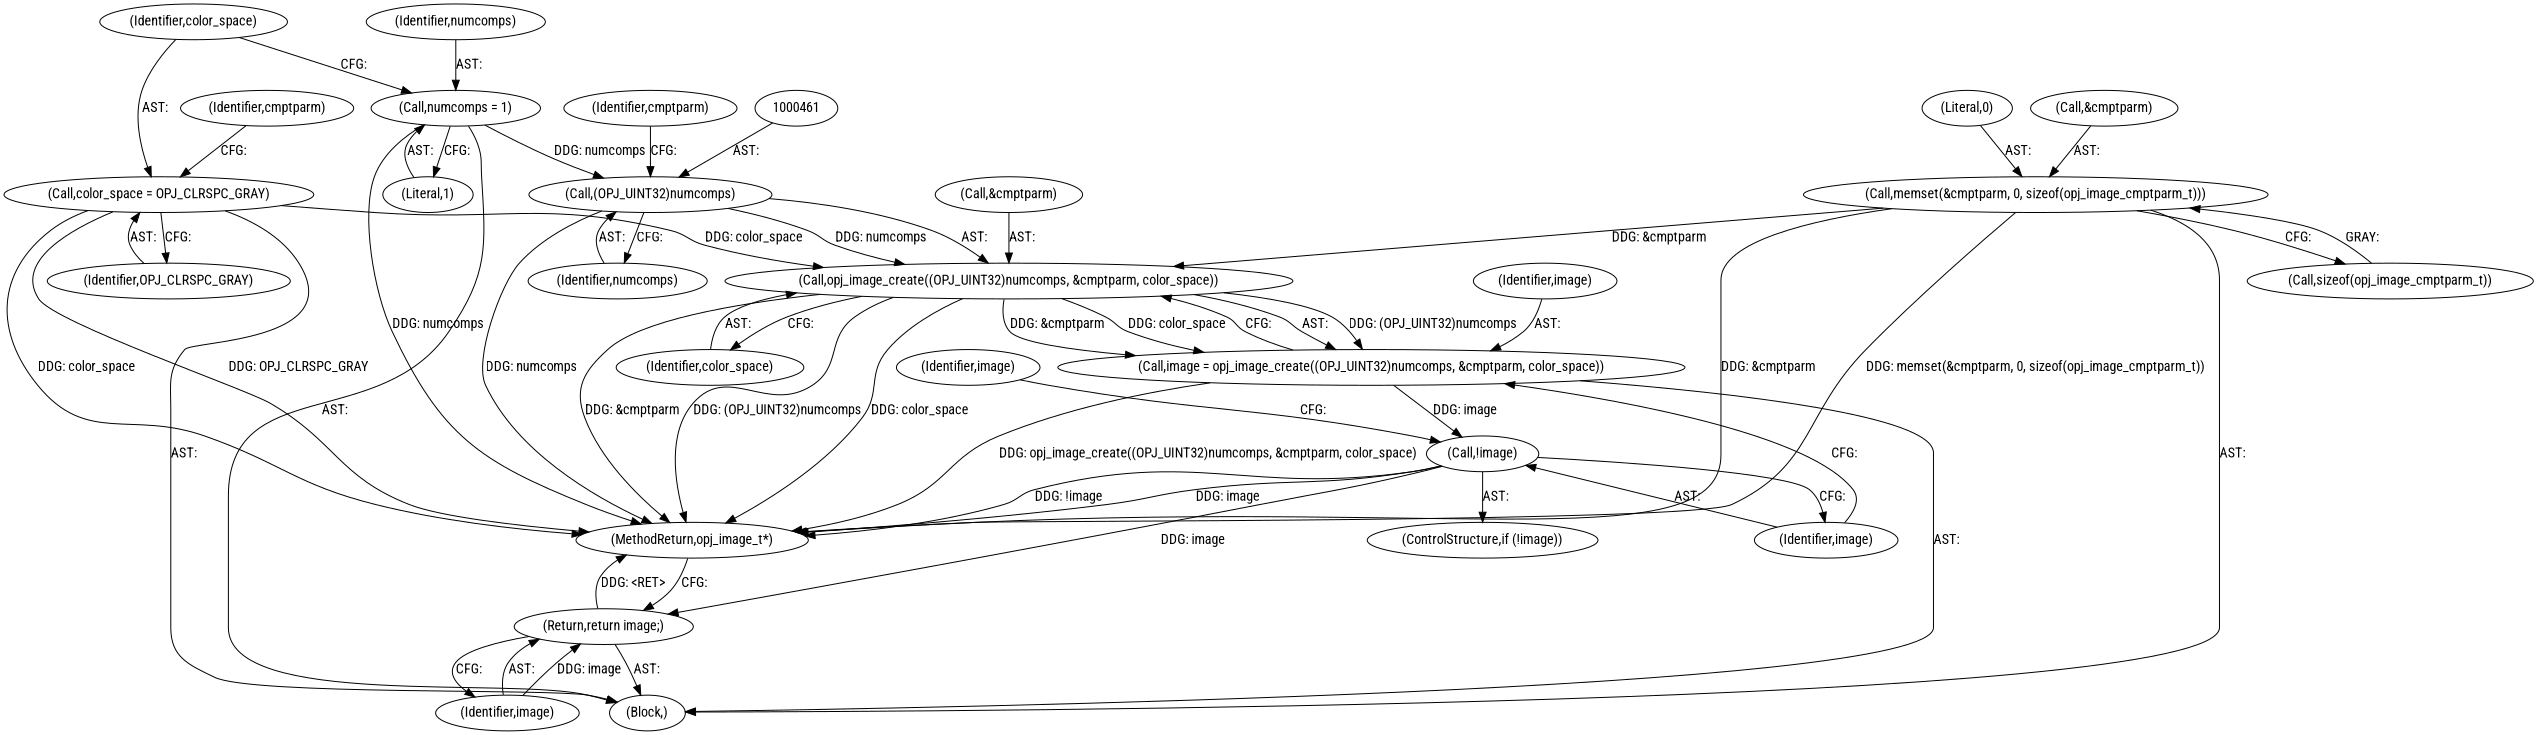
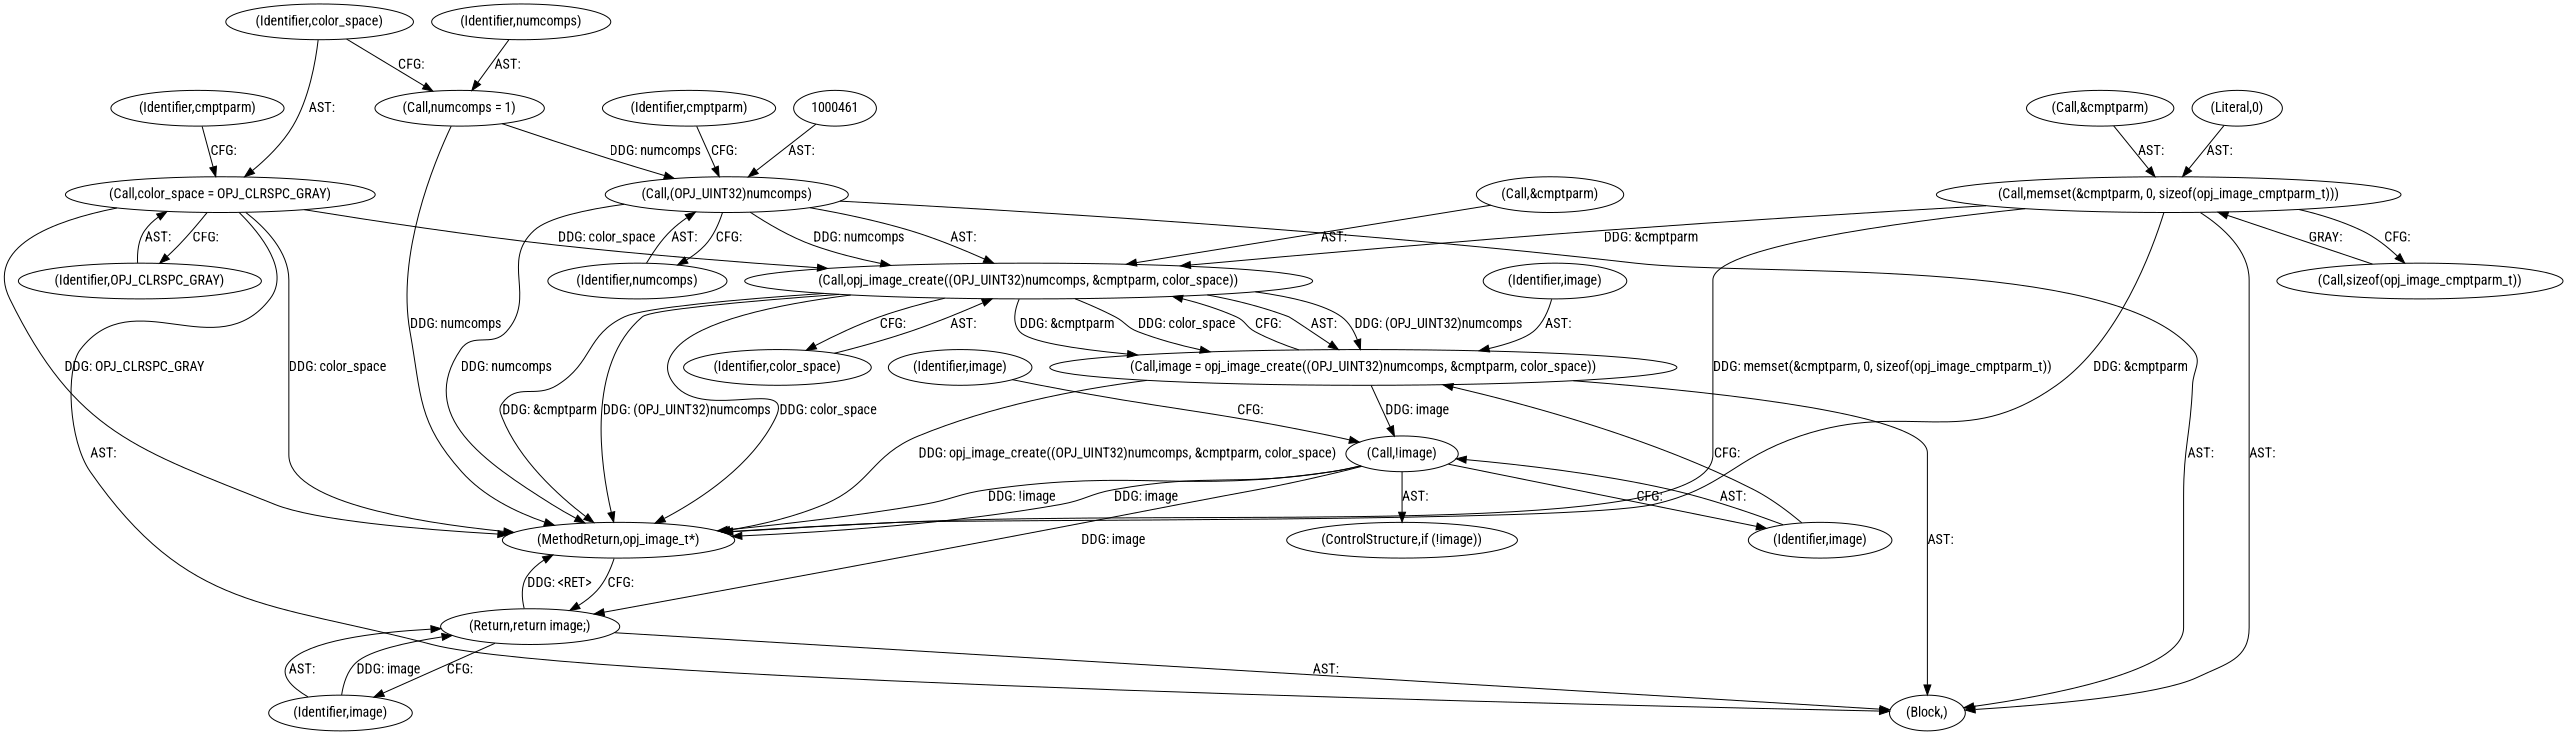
(428, 195) -> none
(228, 507) -> (1779, 270)
